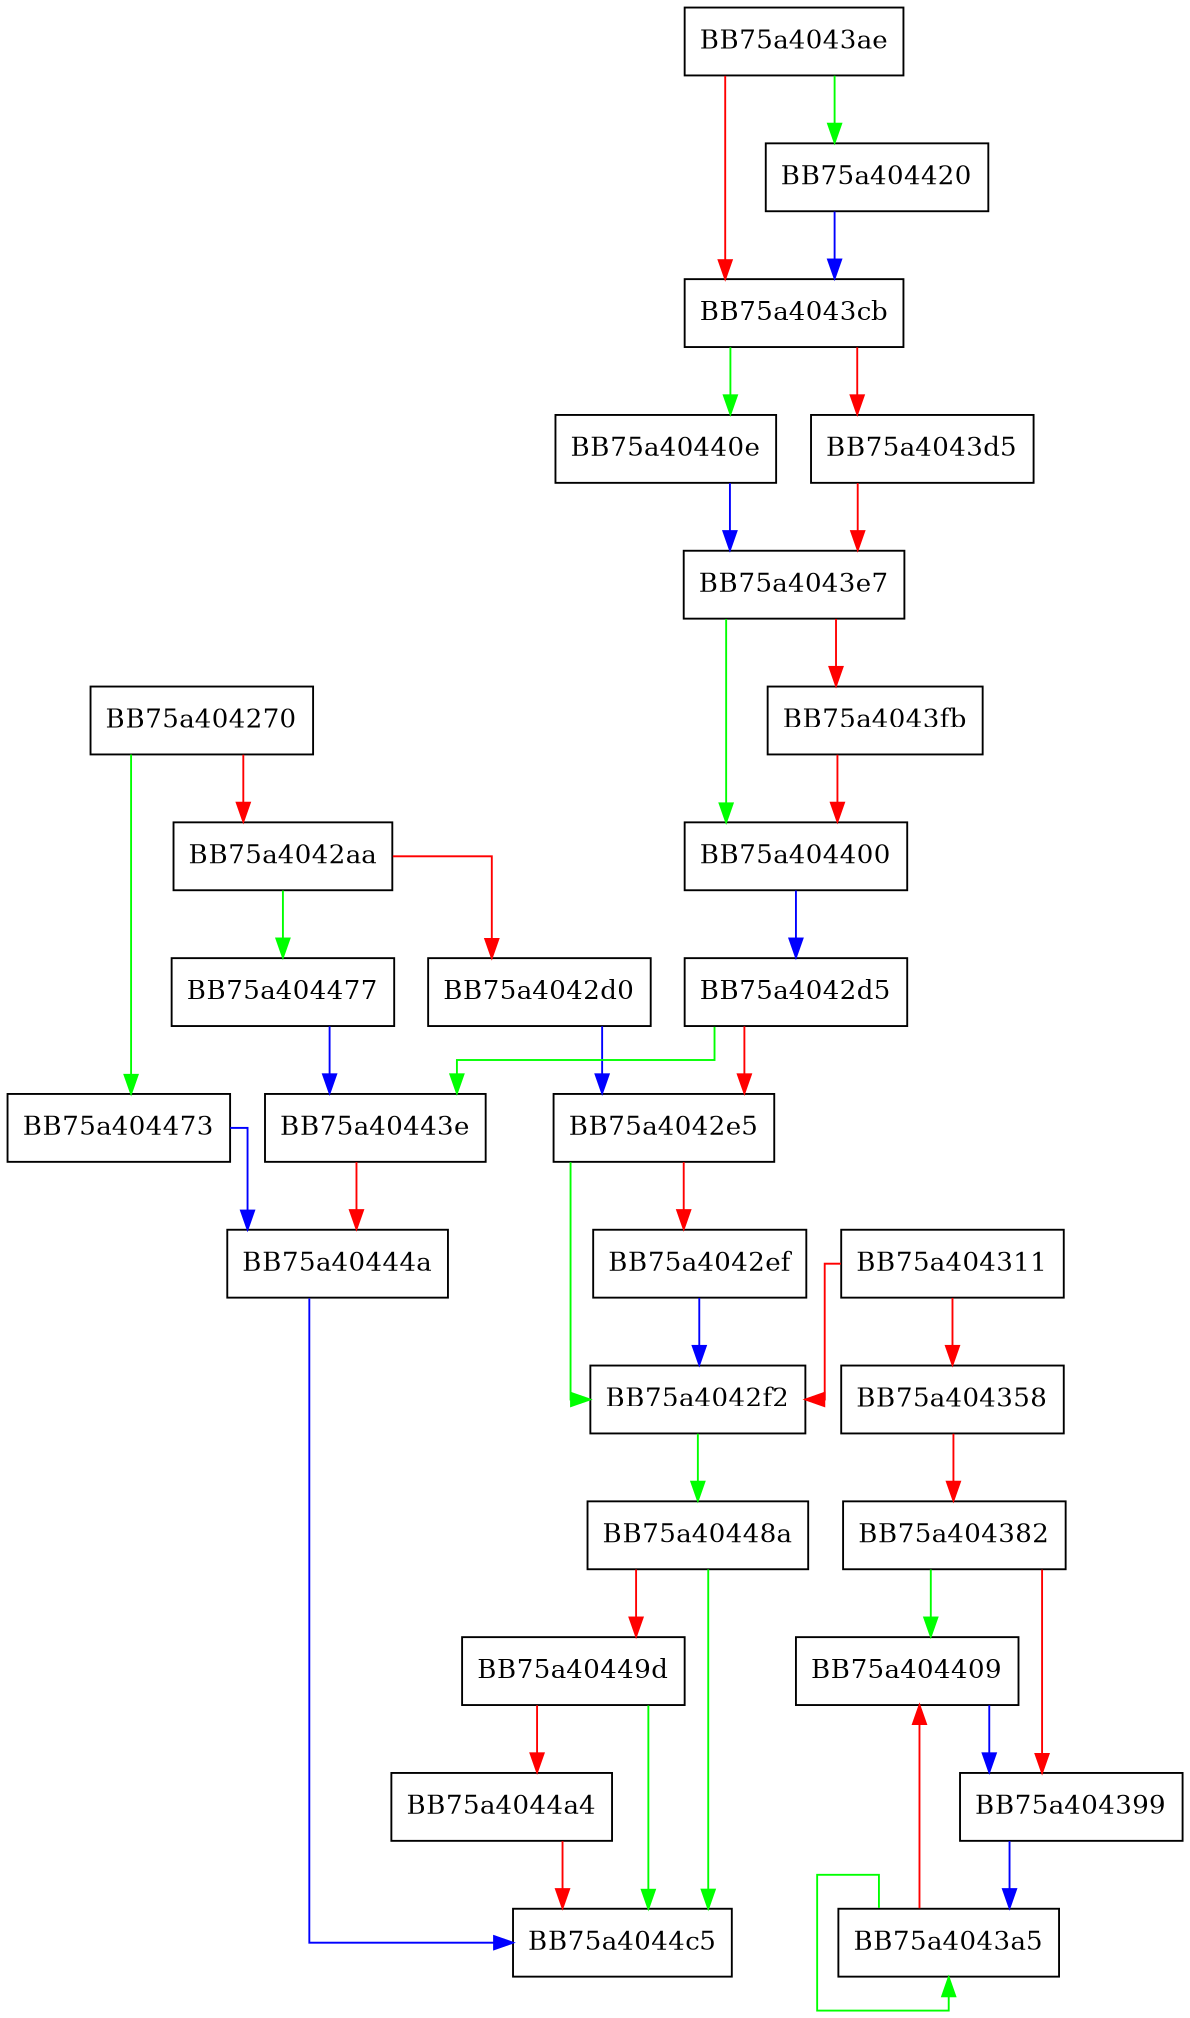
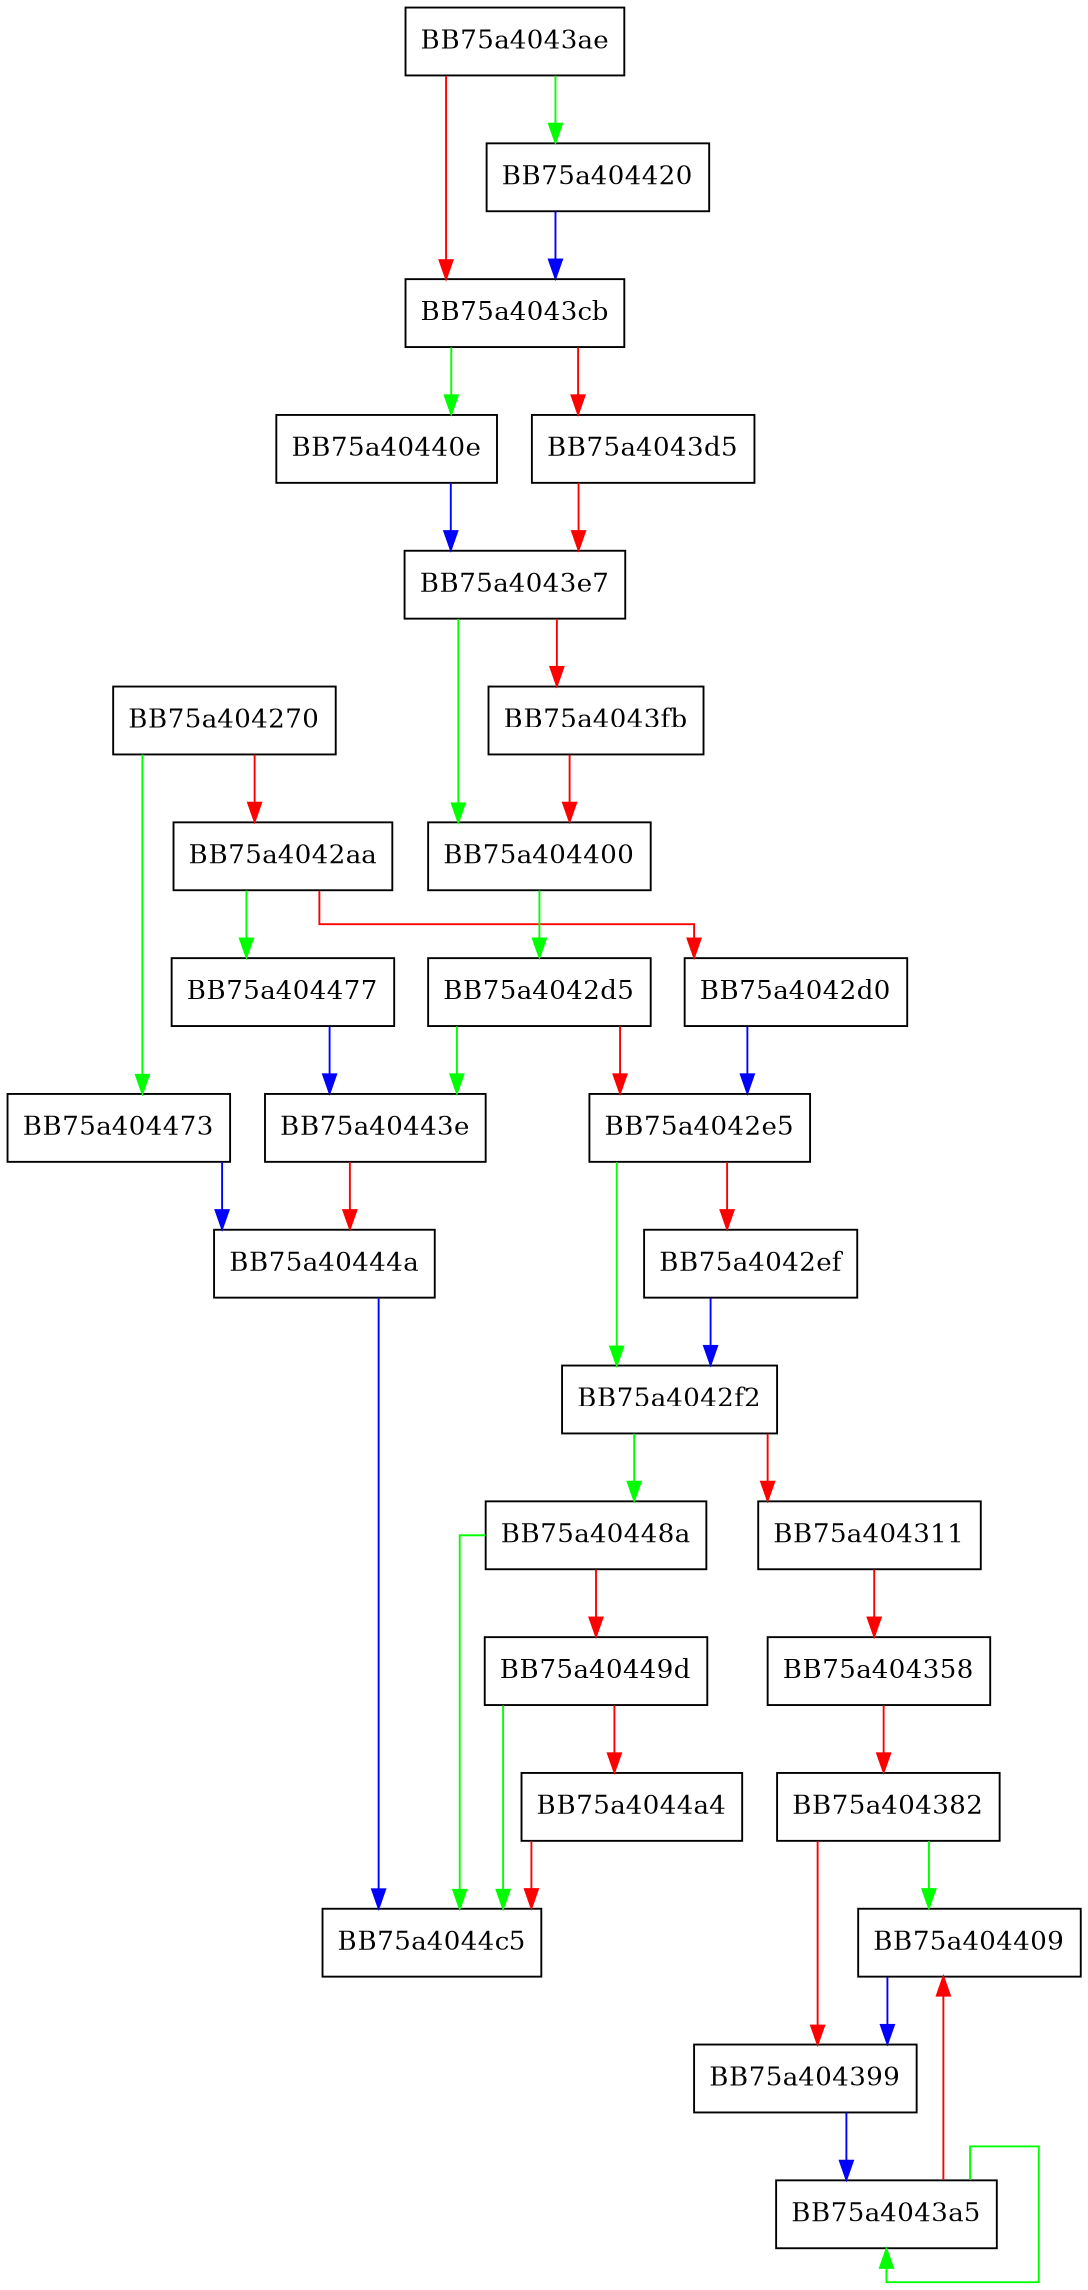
(796, 915) -> (539, 912)
(825, 1324) -> (768, 1458)
